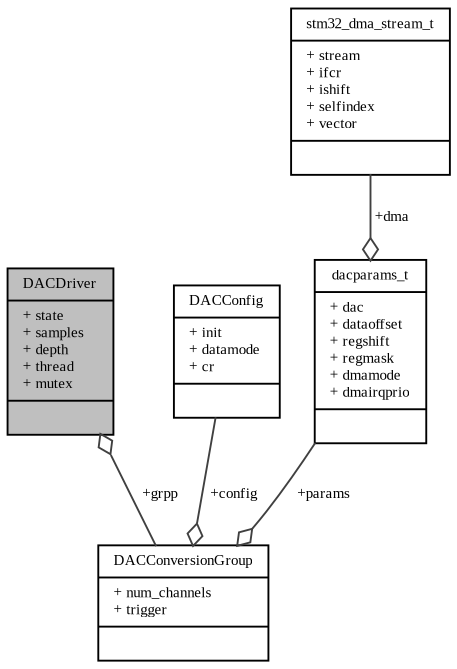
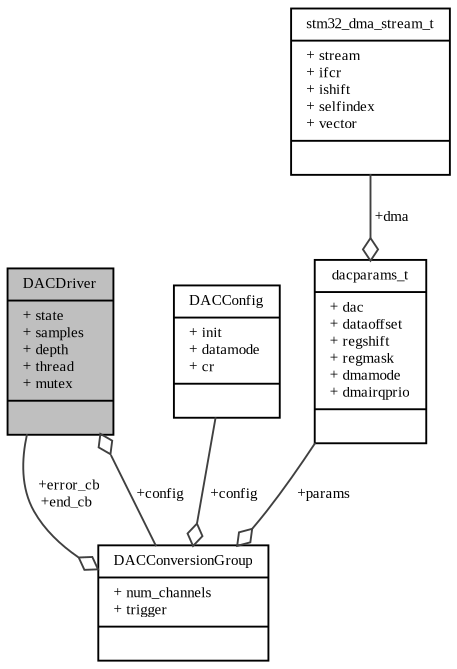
(159, 494) -> (159, 494)
none -> (31, 505)
